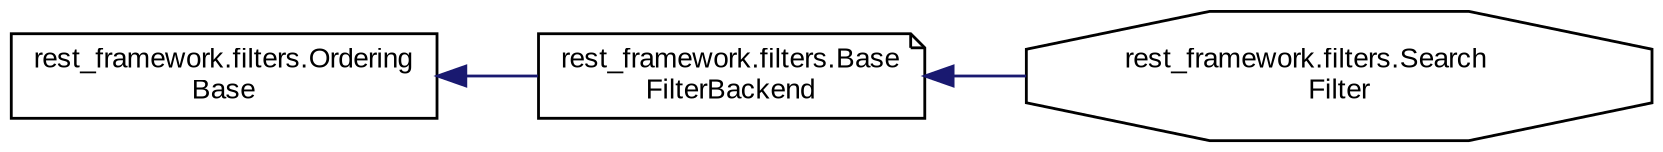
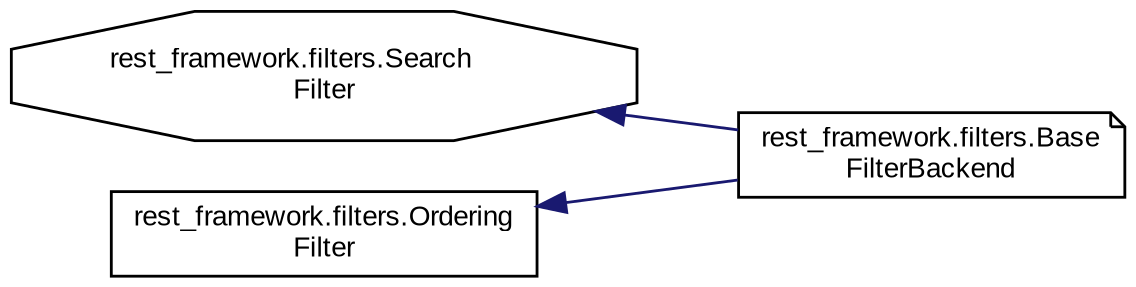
(224, 76) -> (324, 234)
(990, 76) -> (681, 122)
